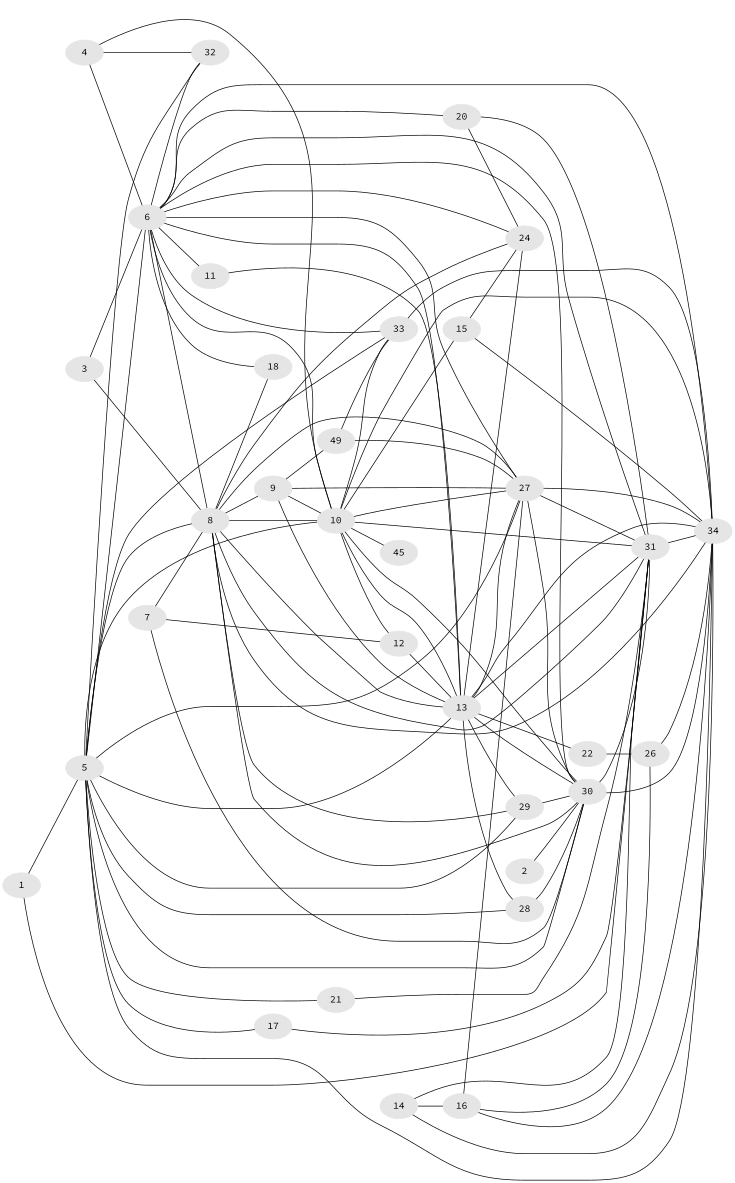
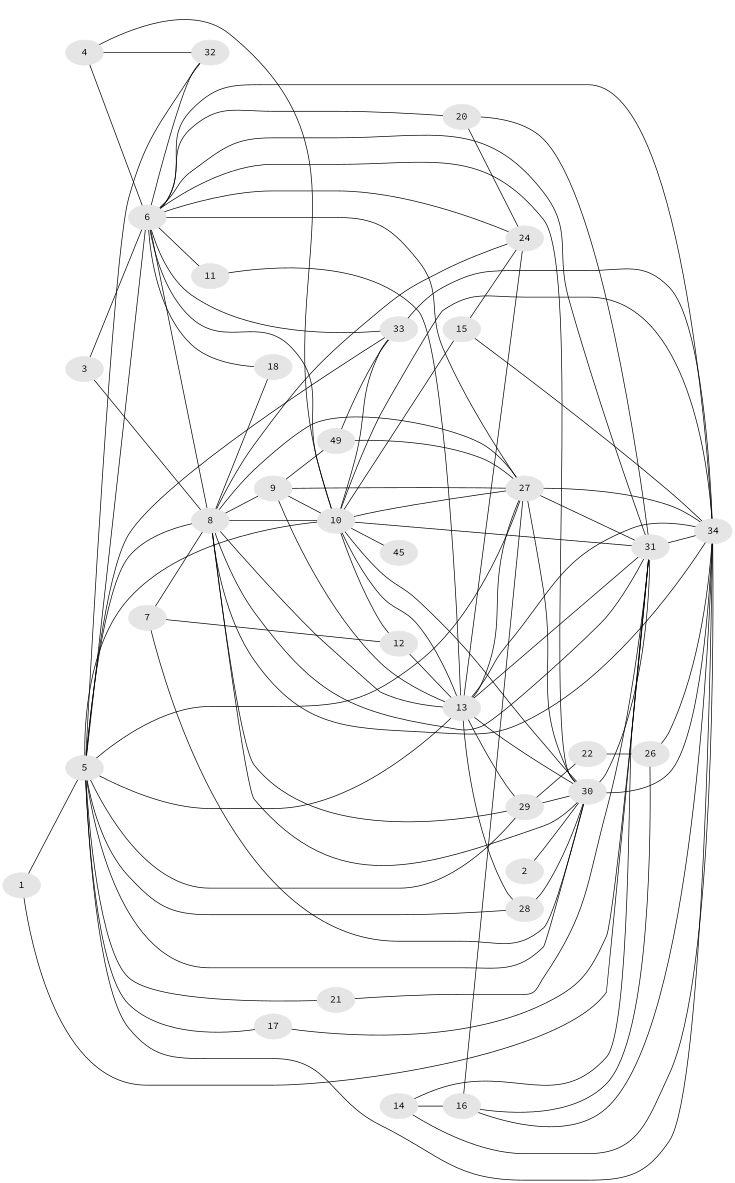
(428, 321) -> none
(525, 731) -> (556, 781)
